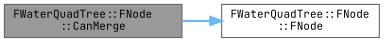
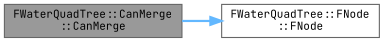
(93, 21) -> (93, 21)
